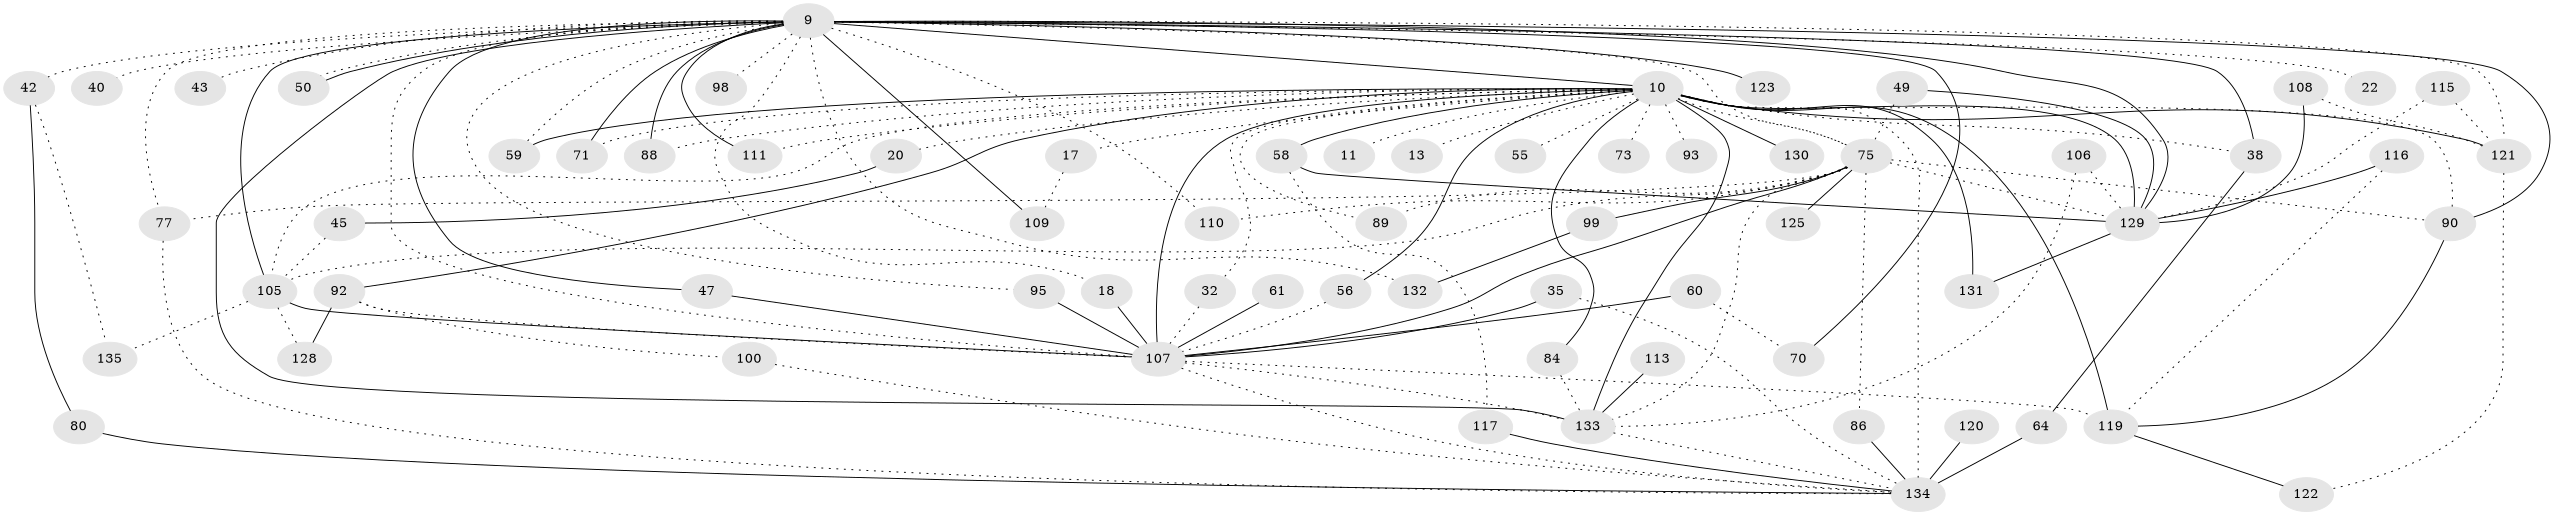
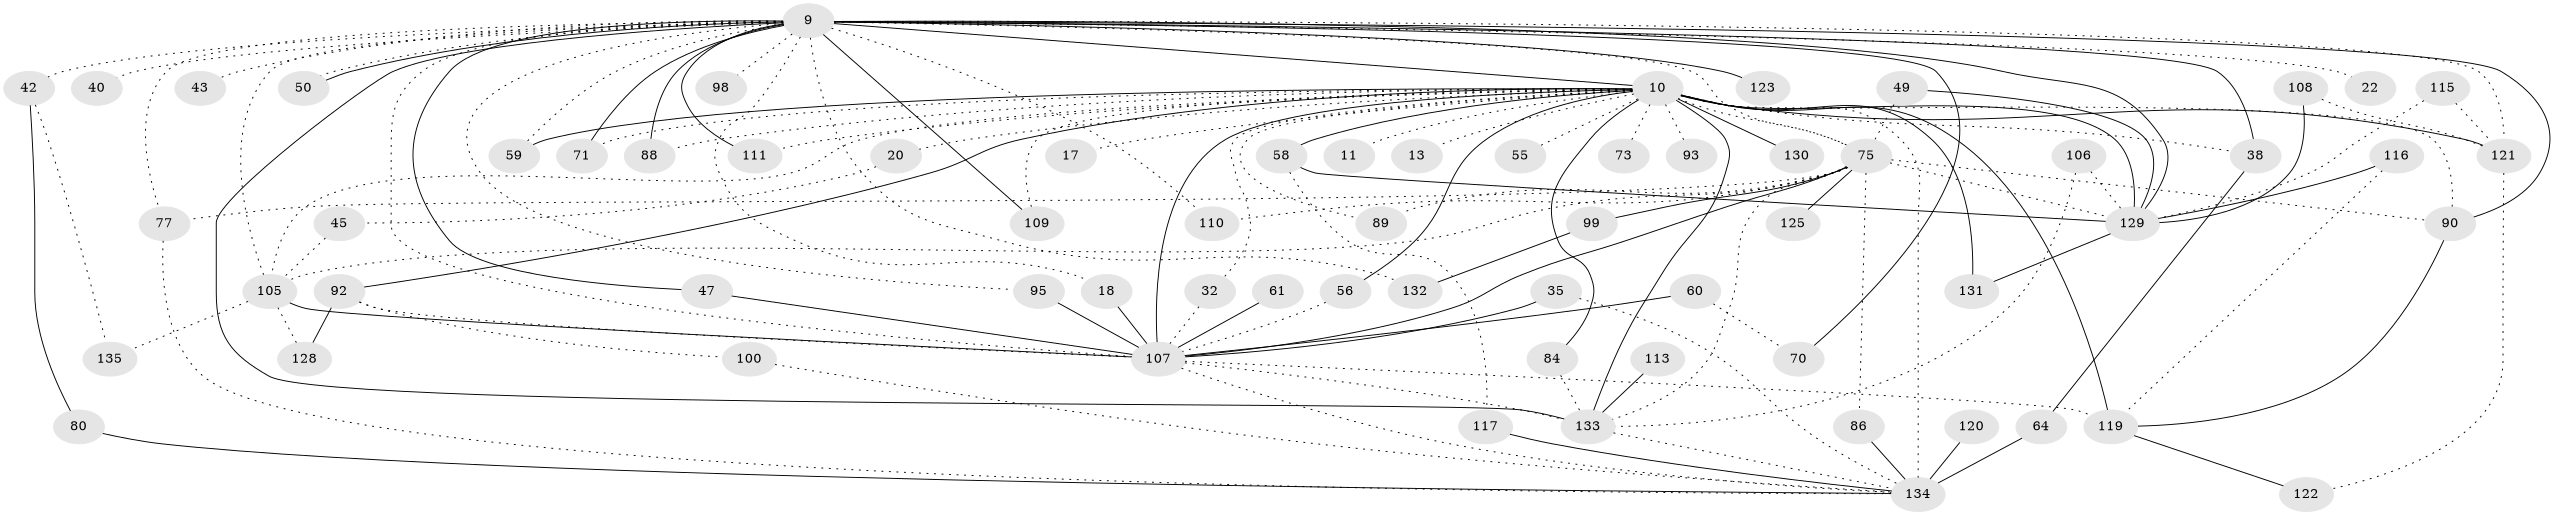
(263, 81) -> (263, 81)
(1054, 190) -> (1297, 99)
(622, 211) -> (622, 211)
